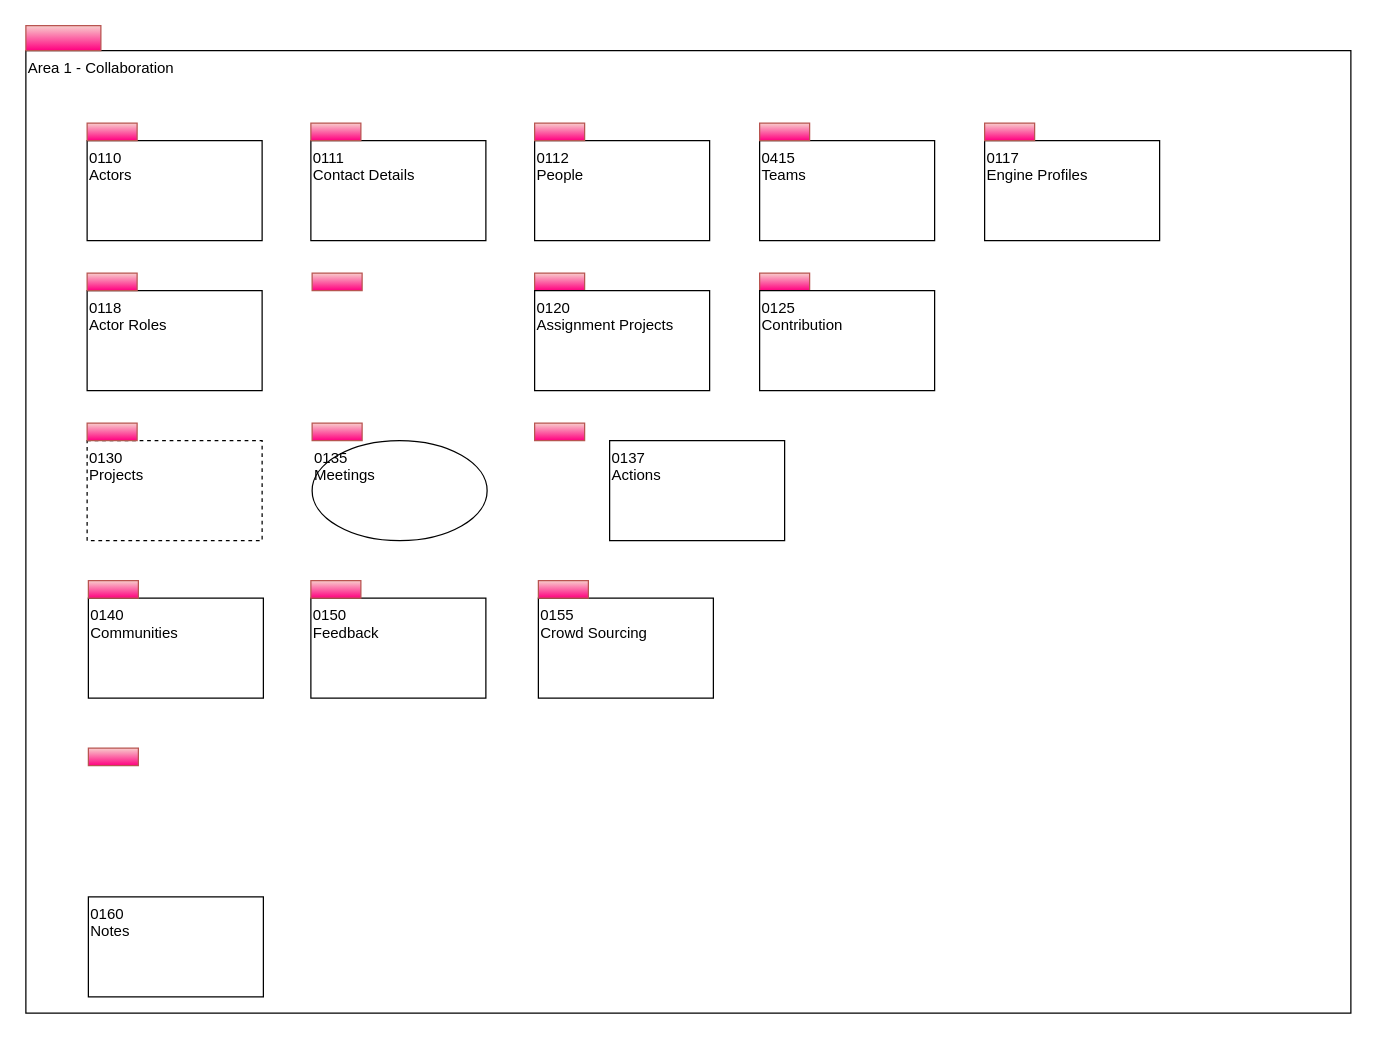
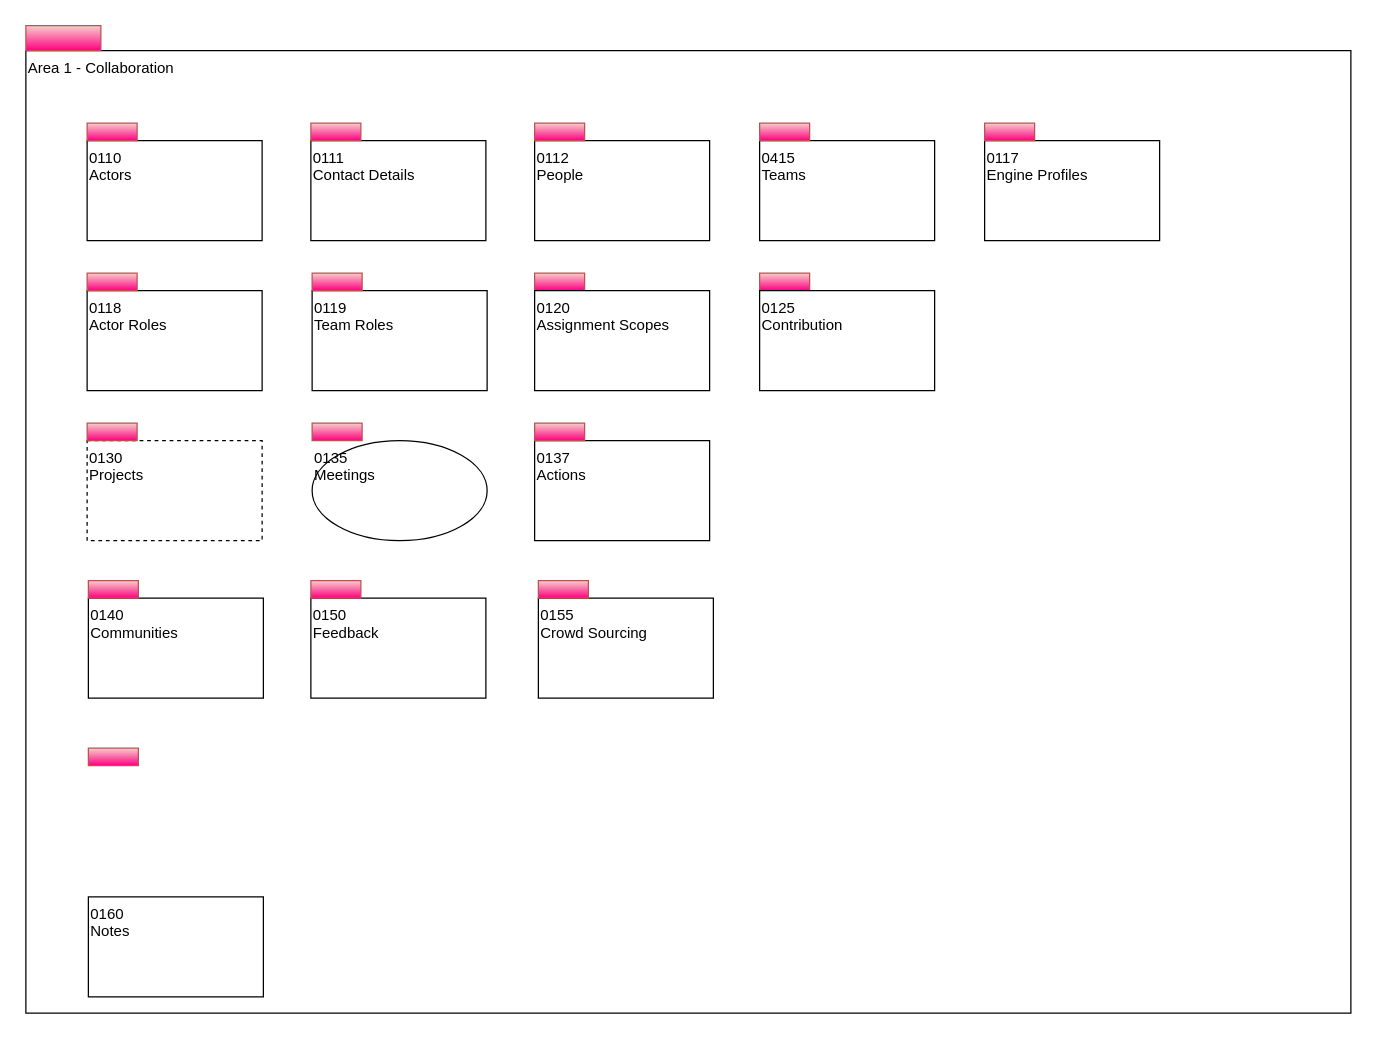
(613, 317) -> (604, 317)
none -> (399, 341)
(697, 491) -> (622, 491)
